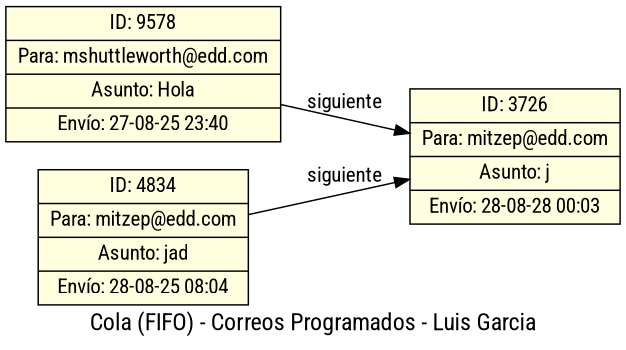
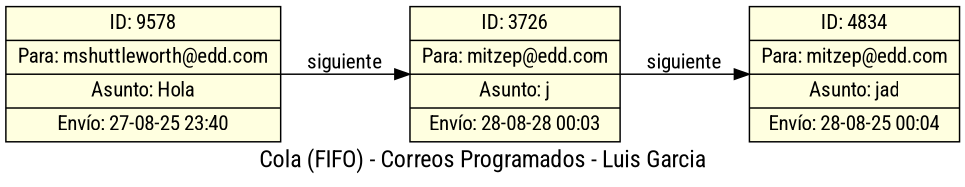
(322, 199) -> (677, 74)
(143, 287) -> (854, 124)
